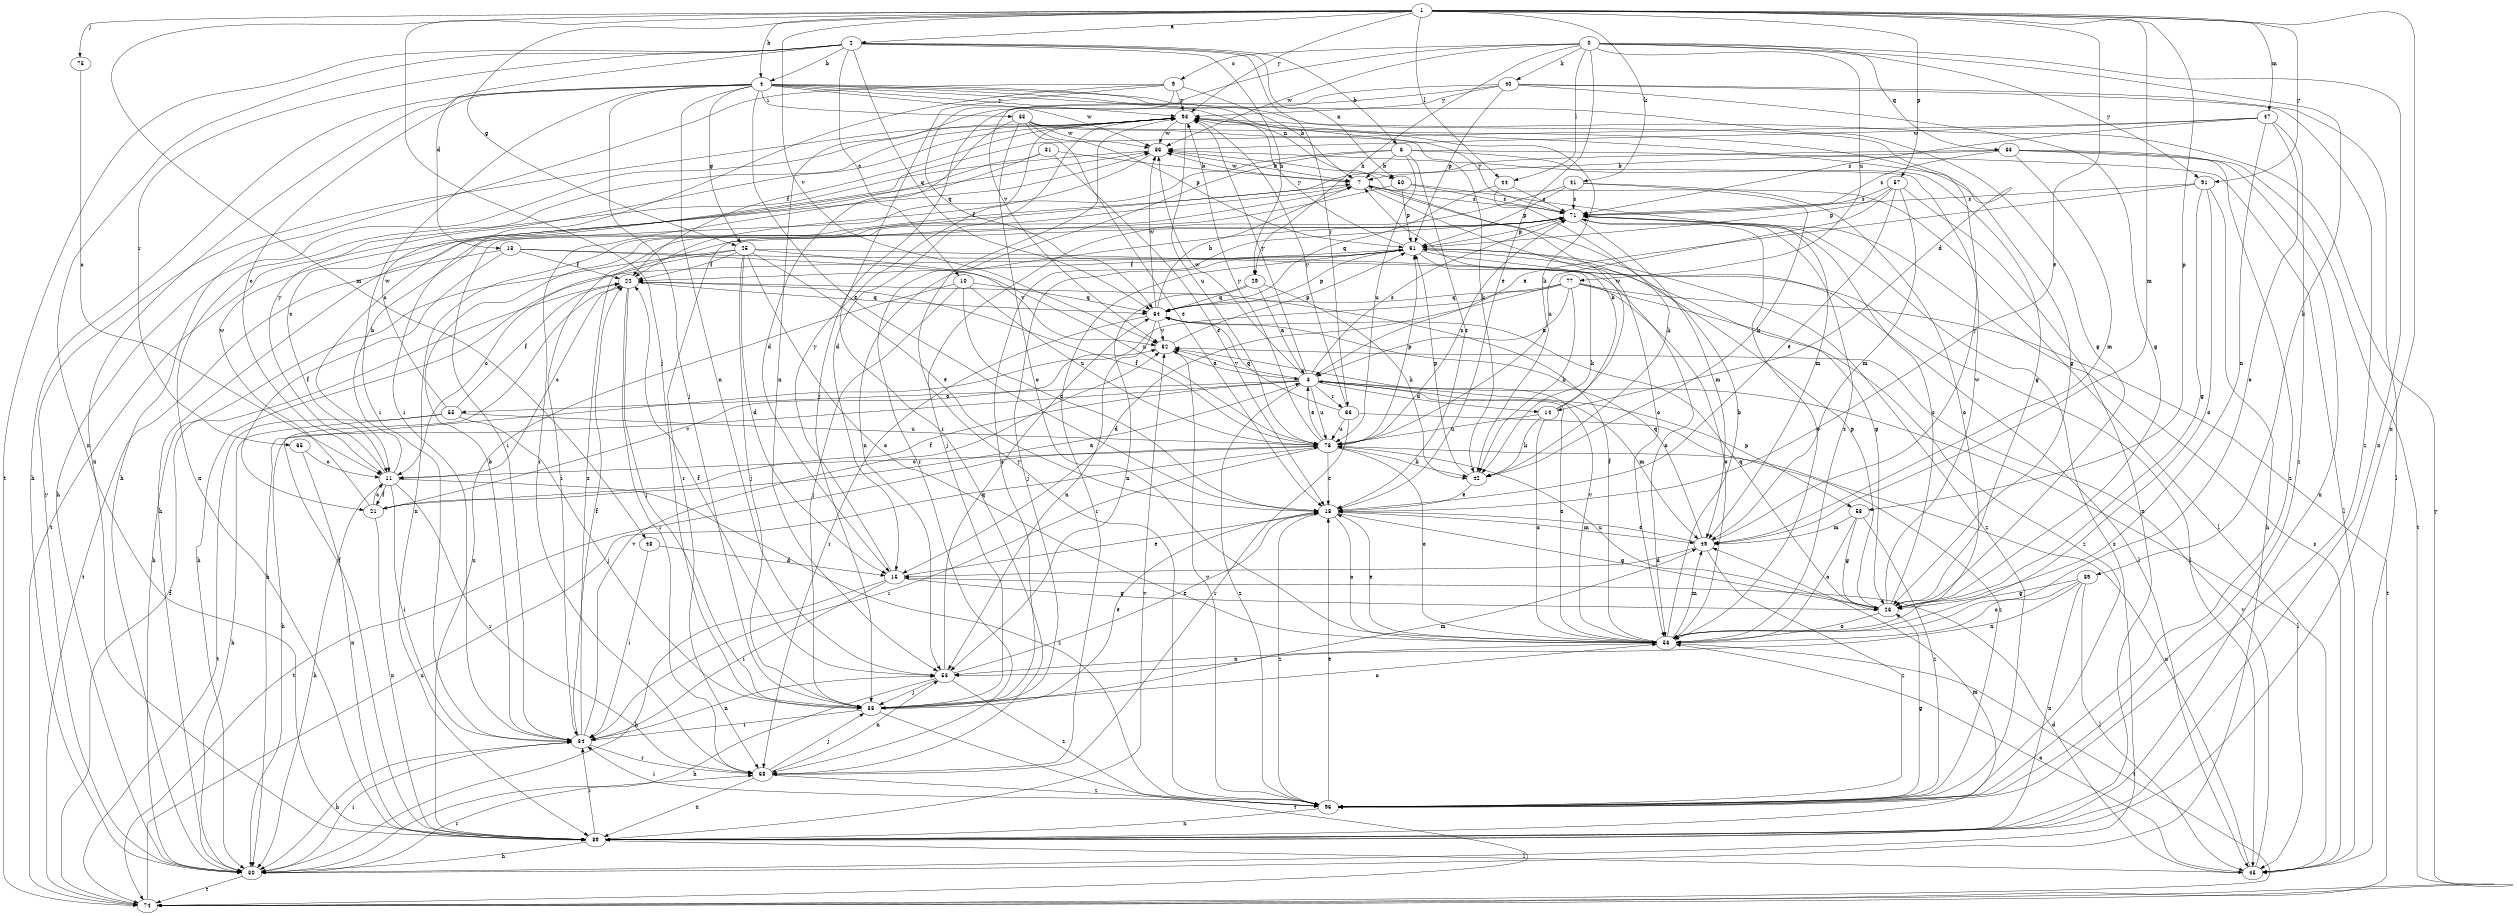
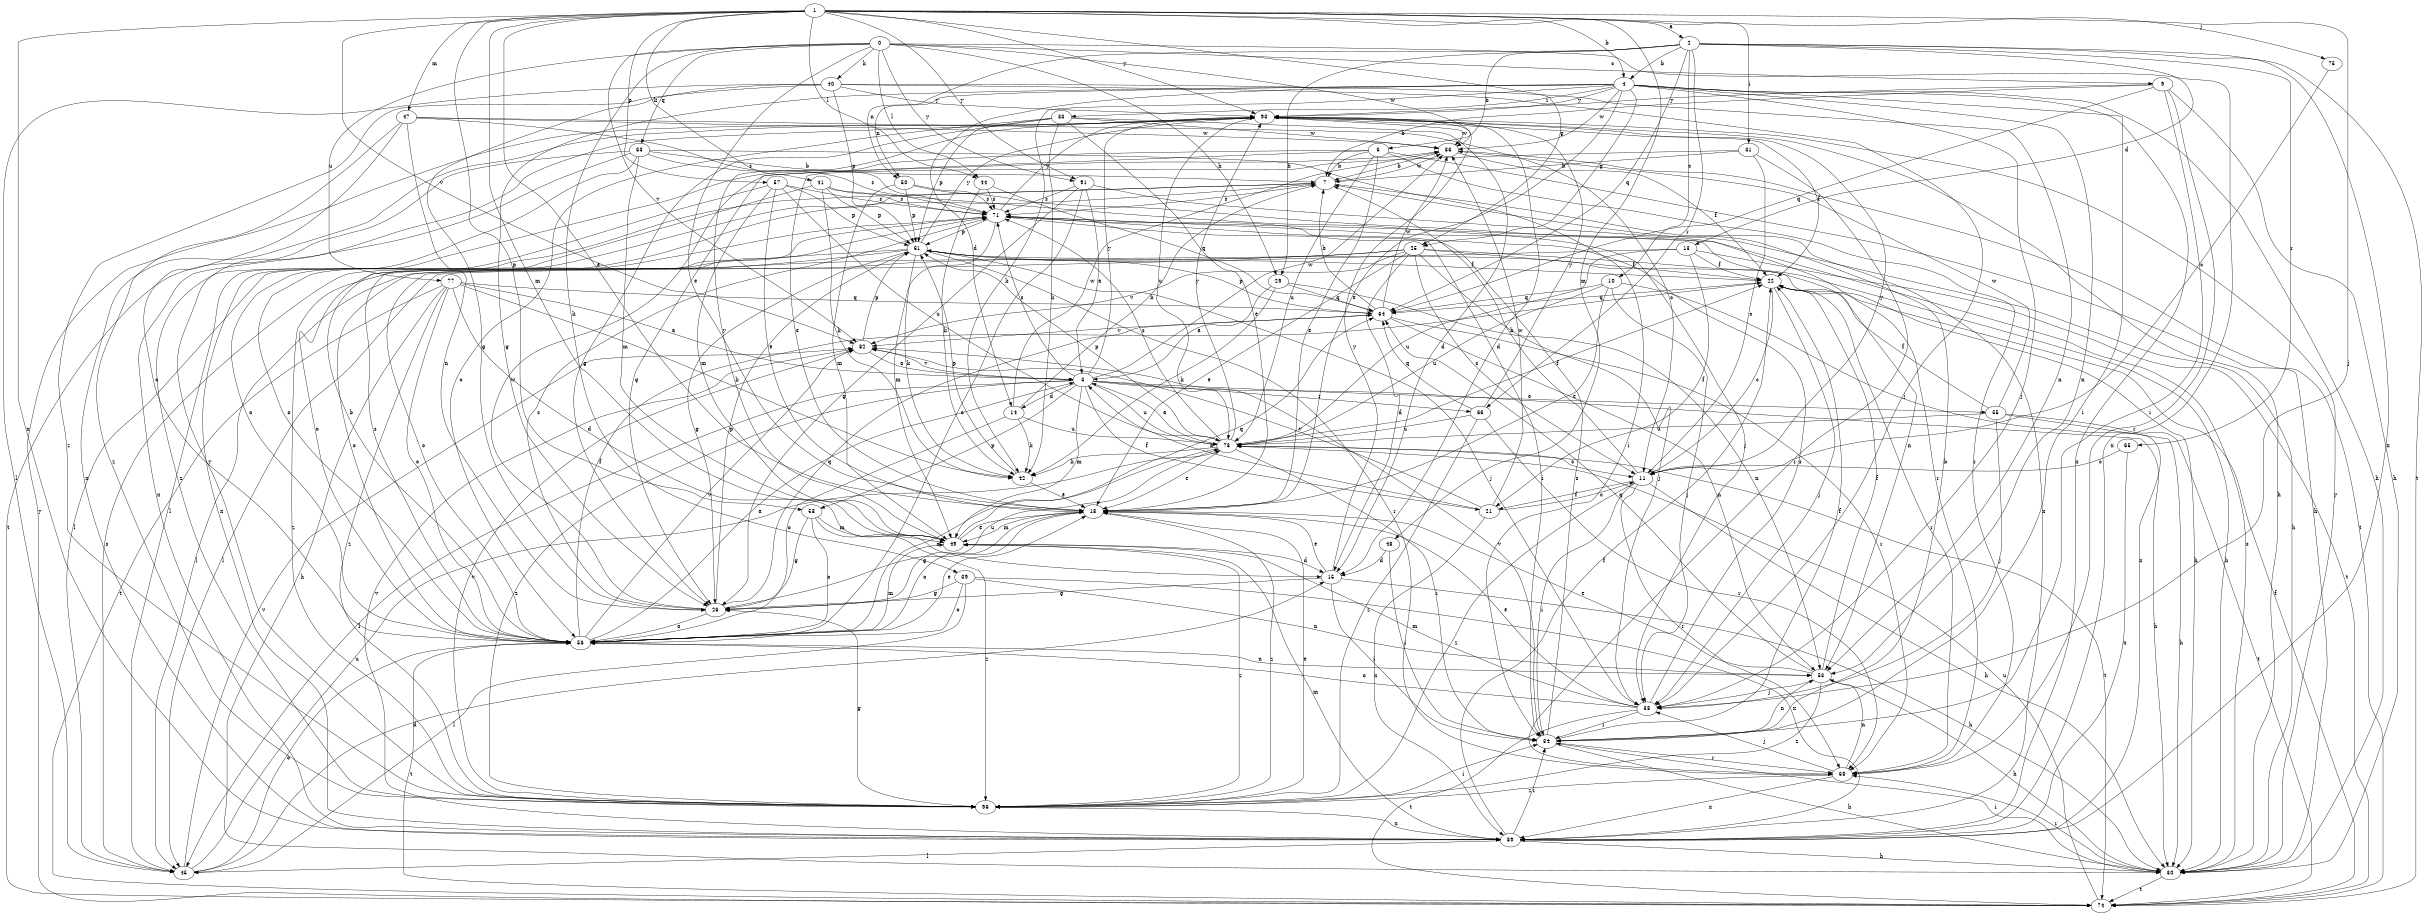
none -> (1341, 14)
(357, 164) -> none
